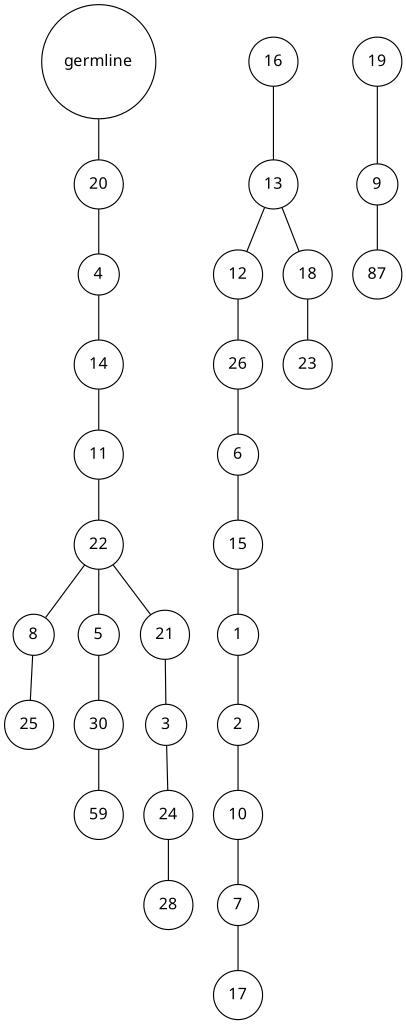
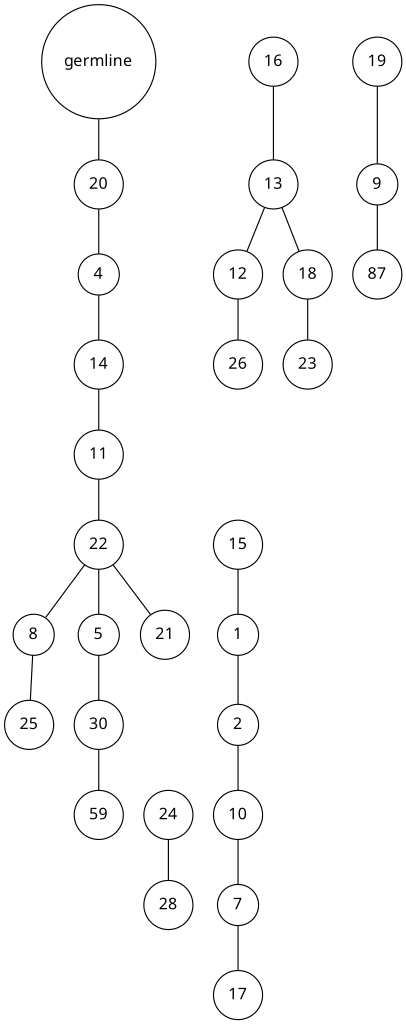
(238, 455) -> none
(166, 725) -> none
